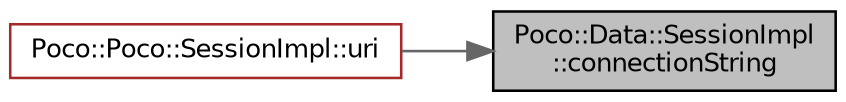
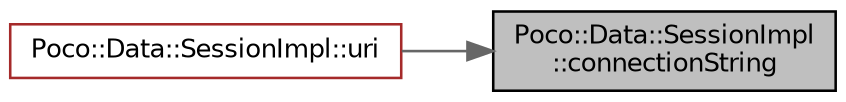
(206, 51) -> (206, 51)
